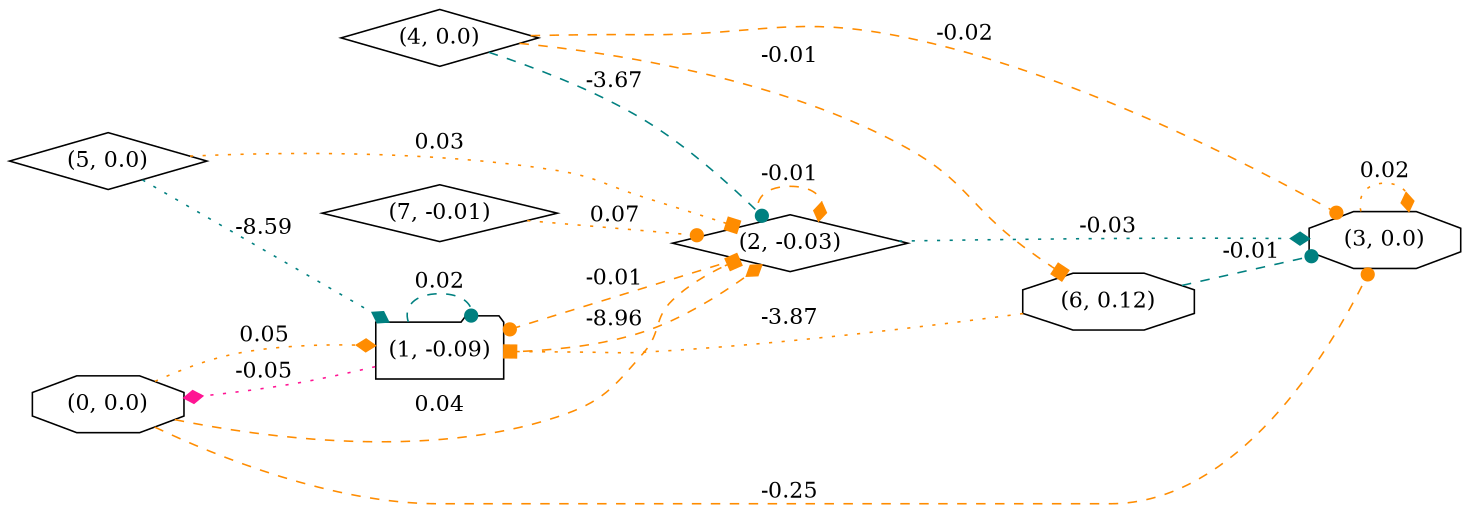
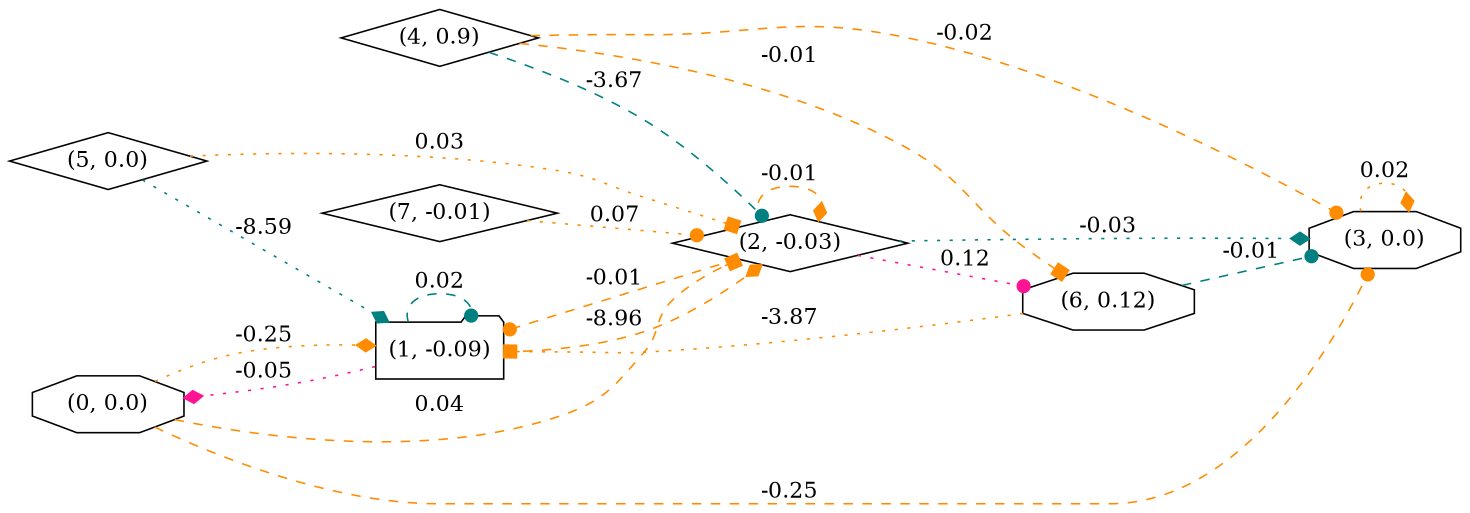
(440, 38) -> (440, 38)
none -> (938, 270)
(265, 336) -> (265, 336)
